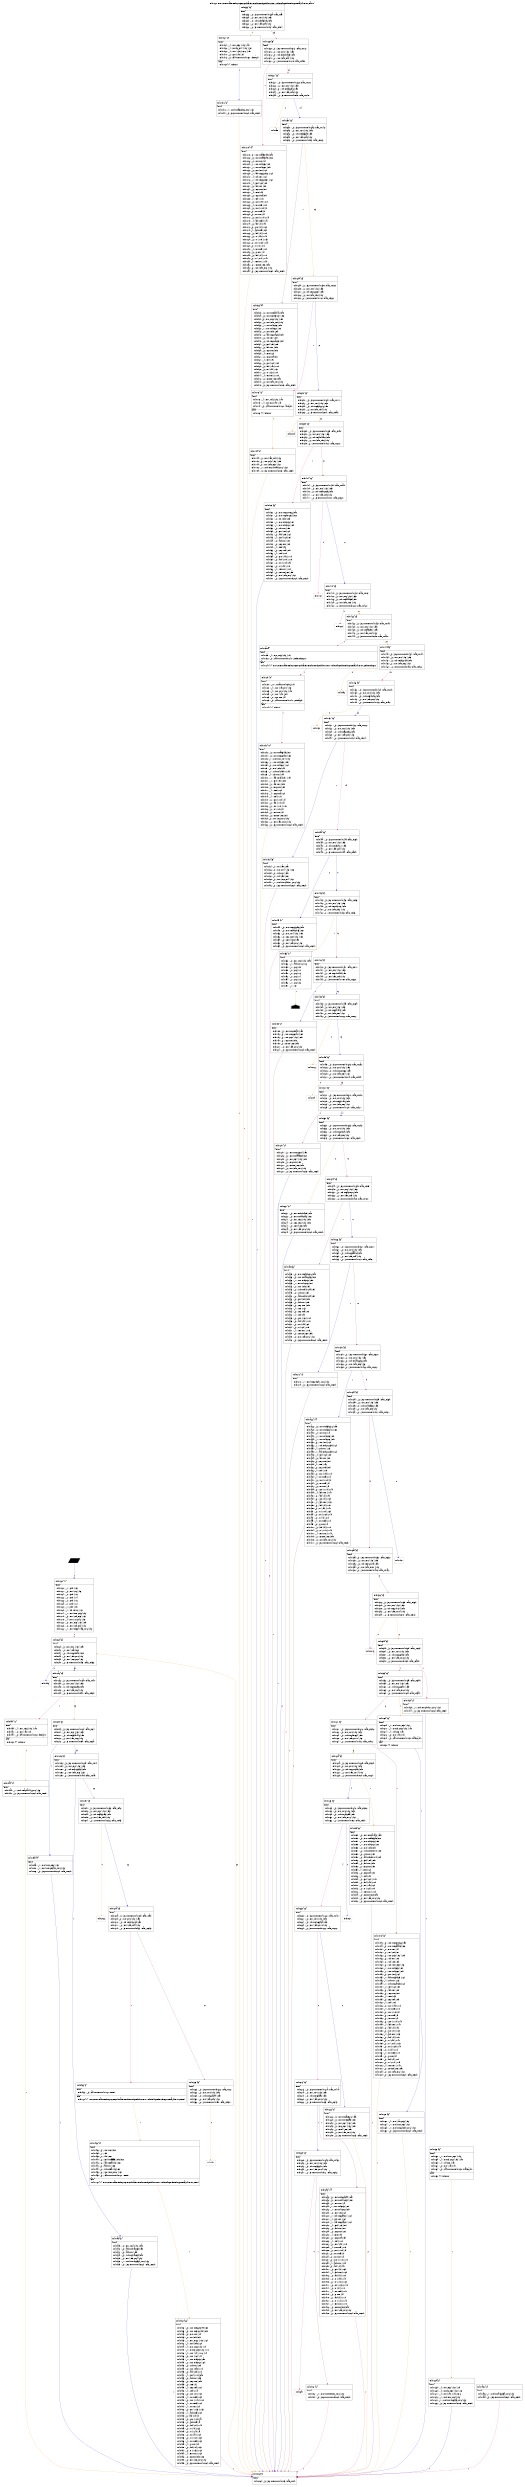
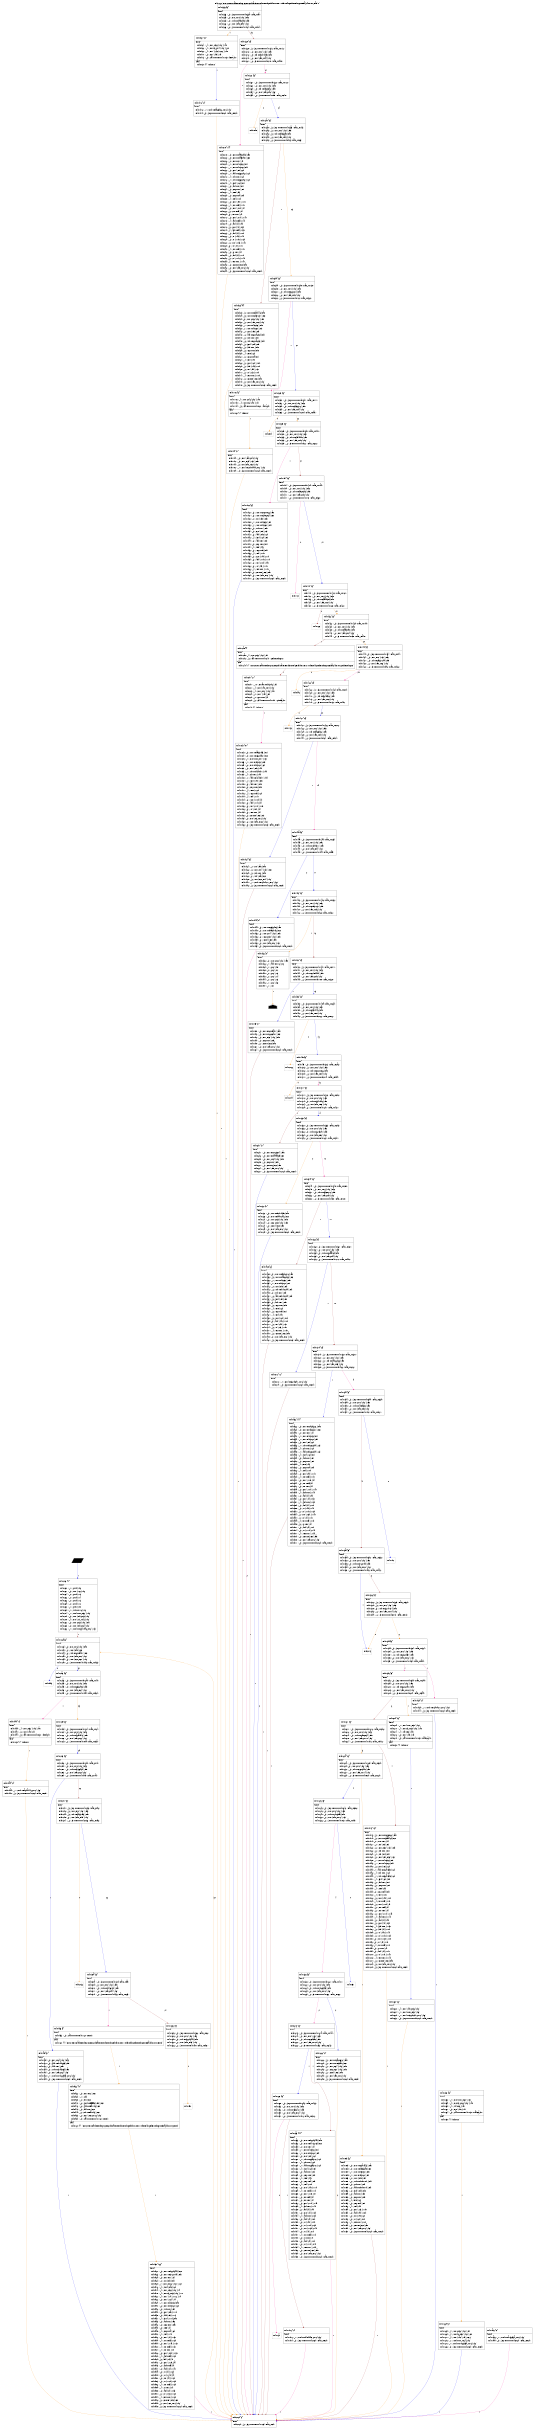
(50, 1865) -> none
